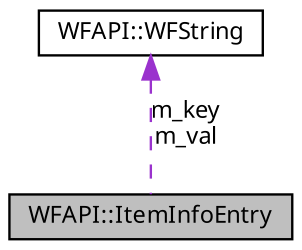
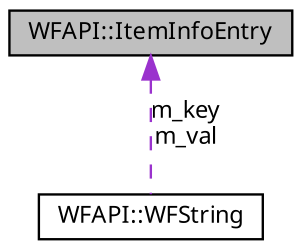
(151, 137) -> (151, 137)
